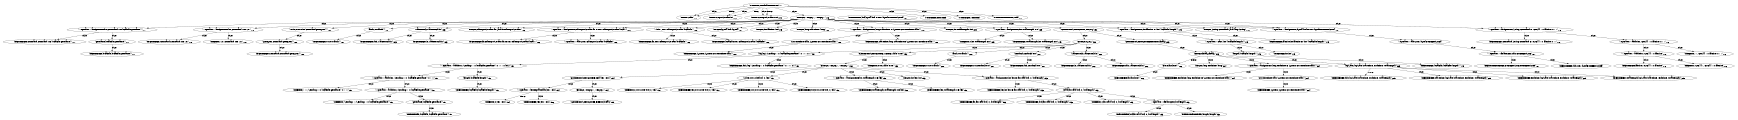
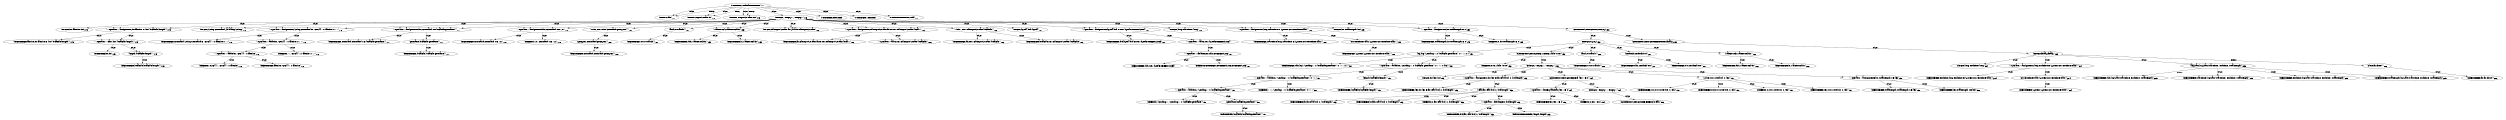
(1091, 21) -> (1125, 35)
(523, 96) -> (1577, 96)
